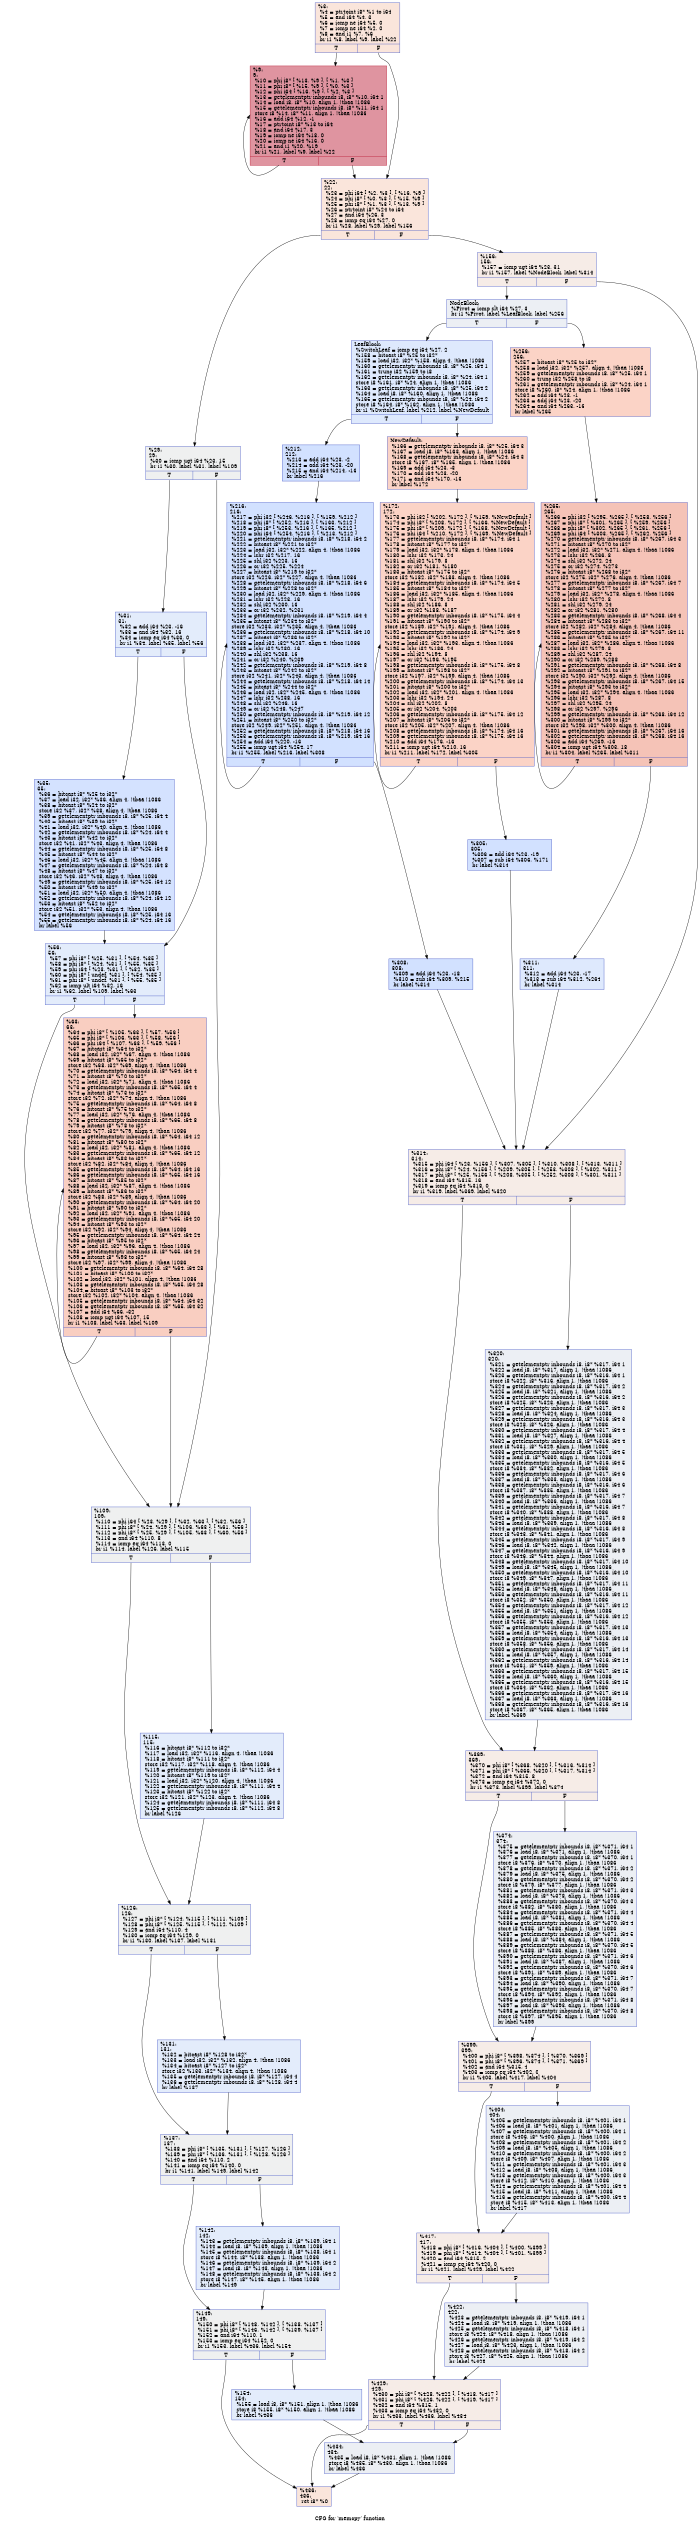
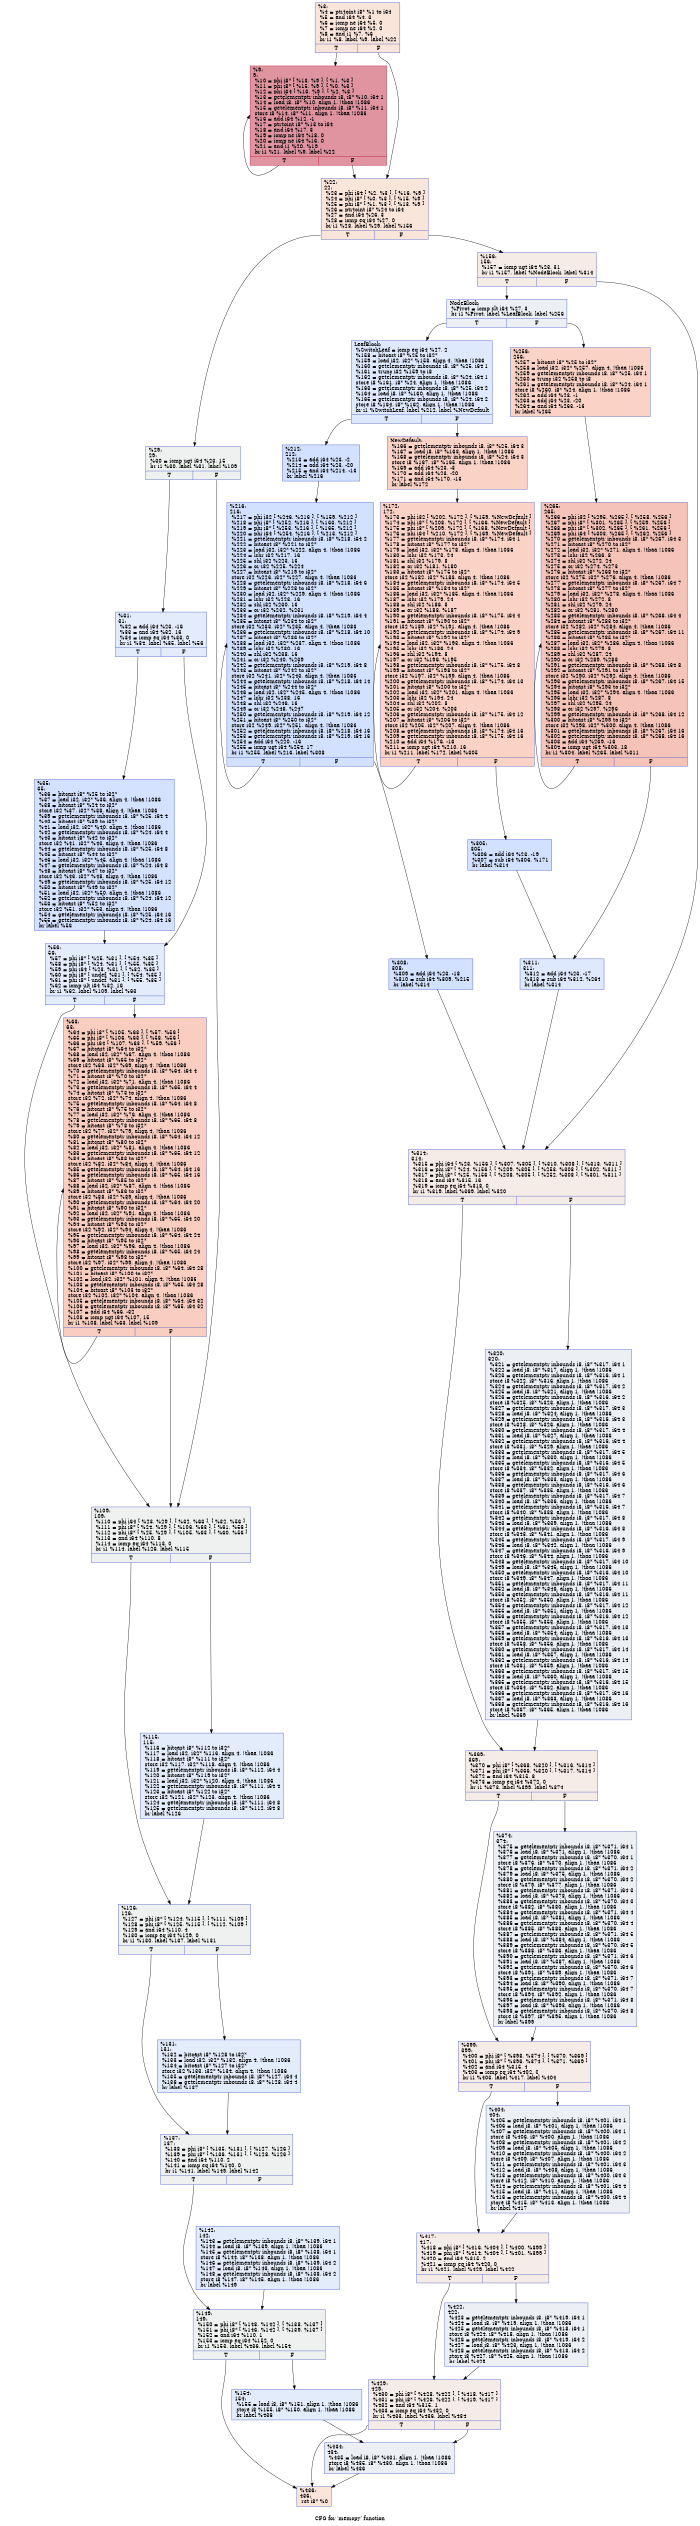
(513, 1008) -> (535, 913)
(261, 2204) -> none
